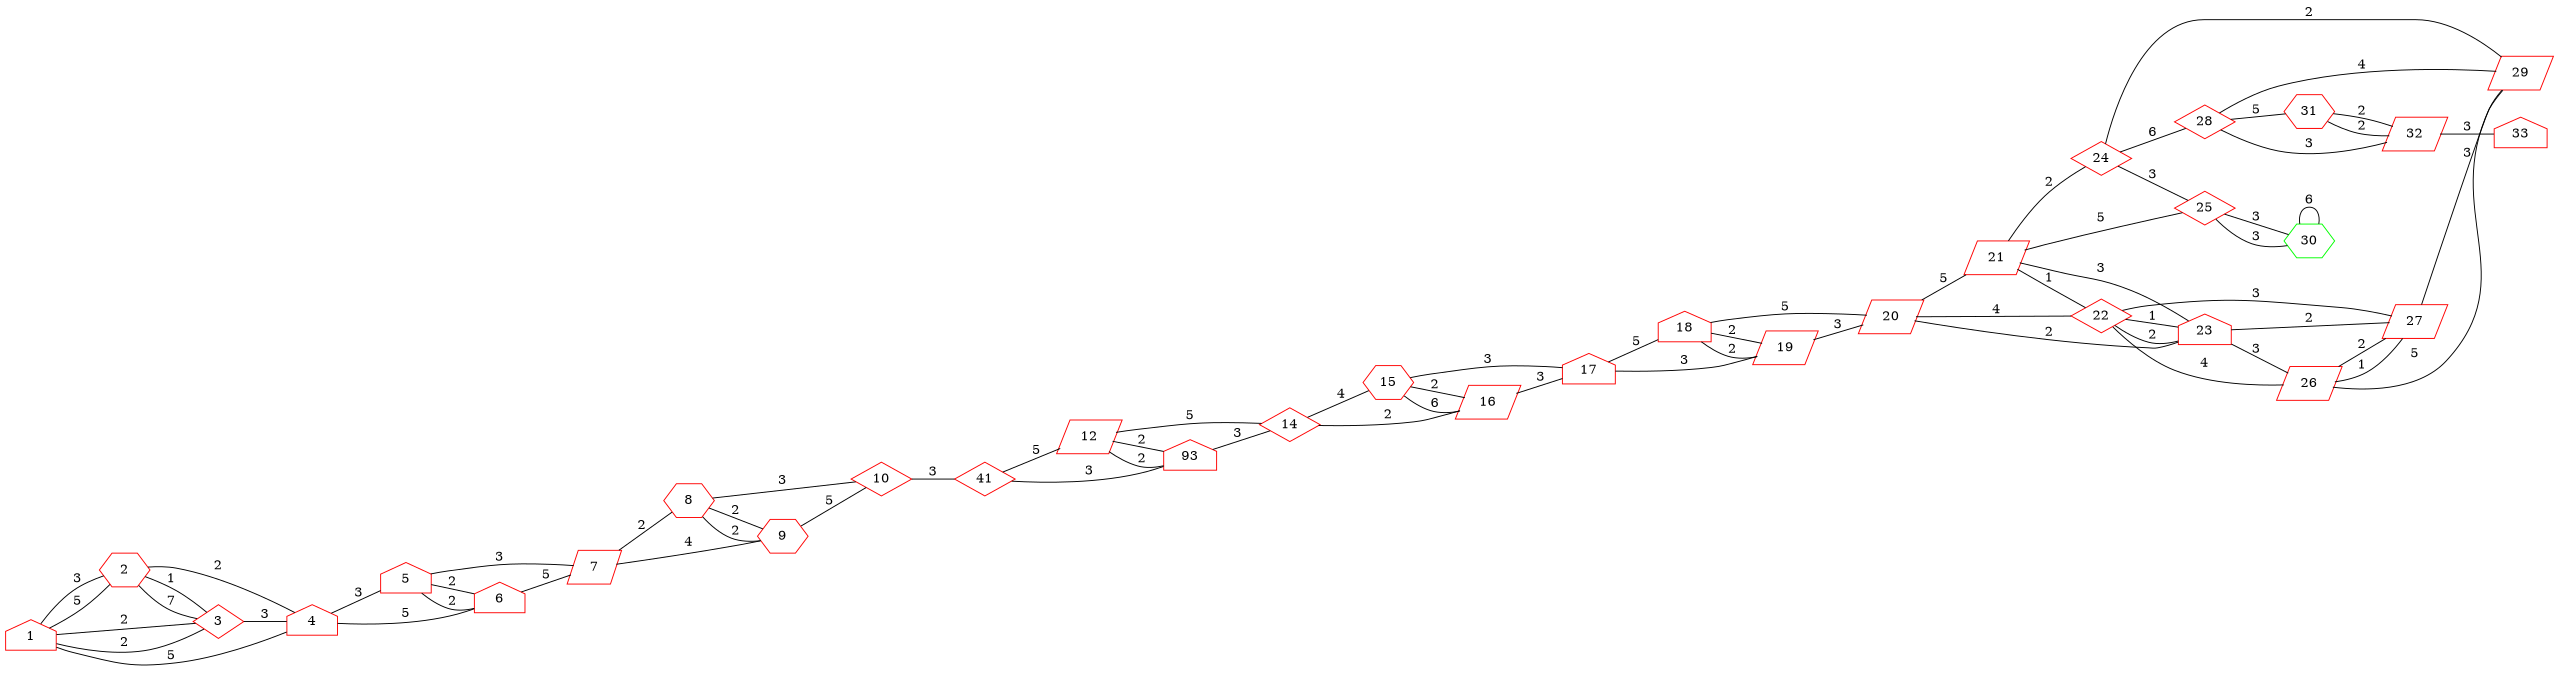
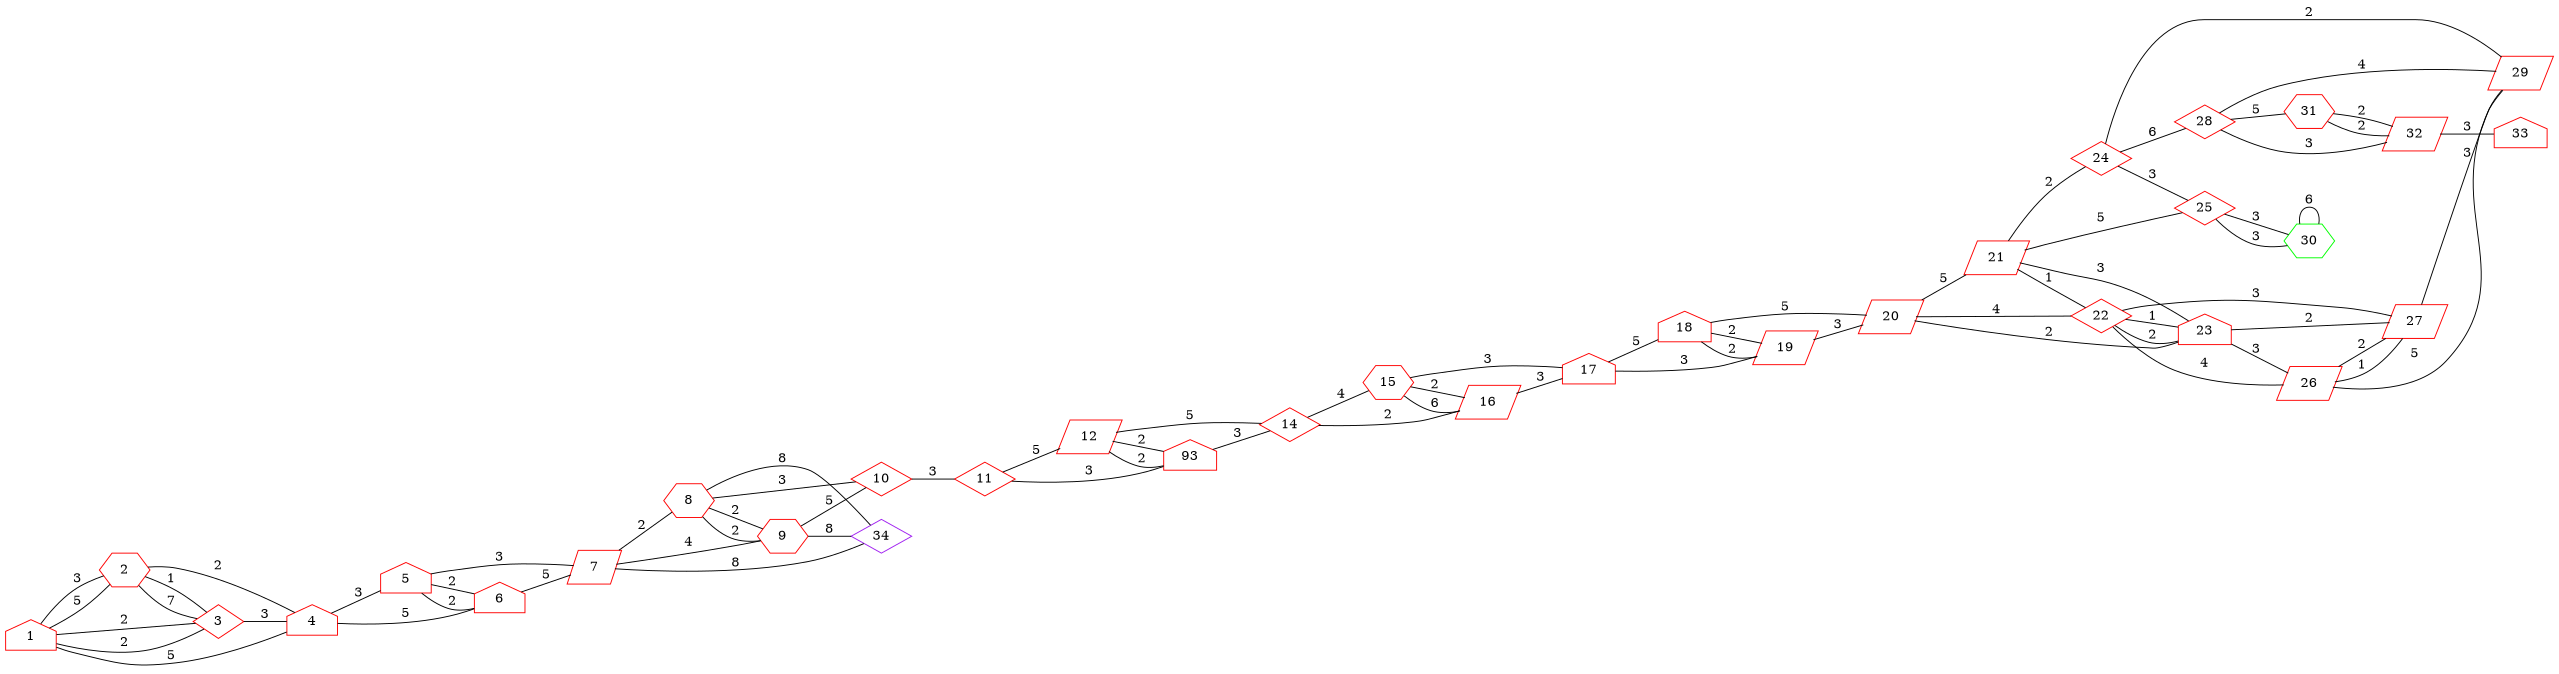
(985, 479) -> (985, 479)
none -> (881, 536)
